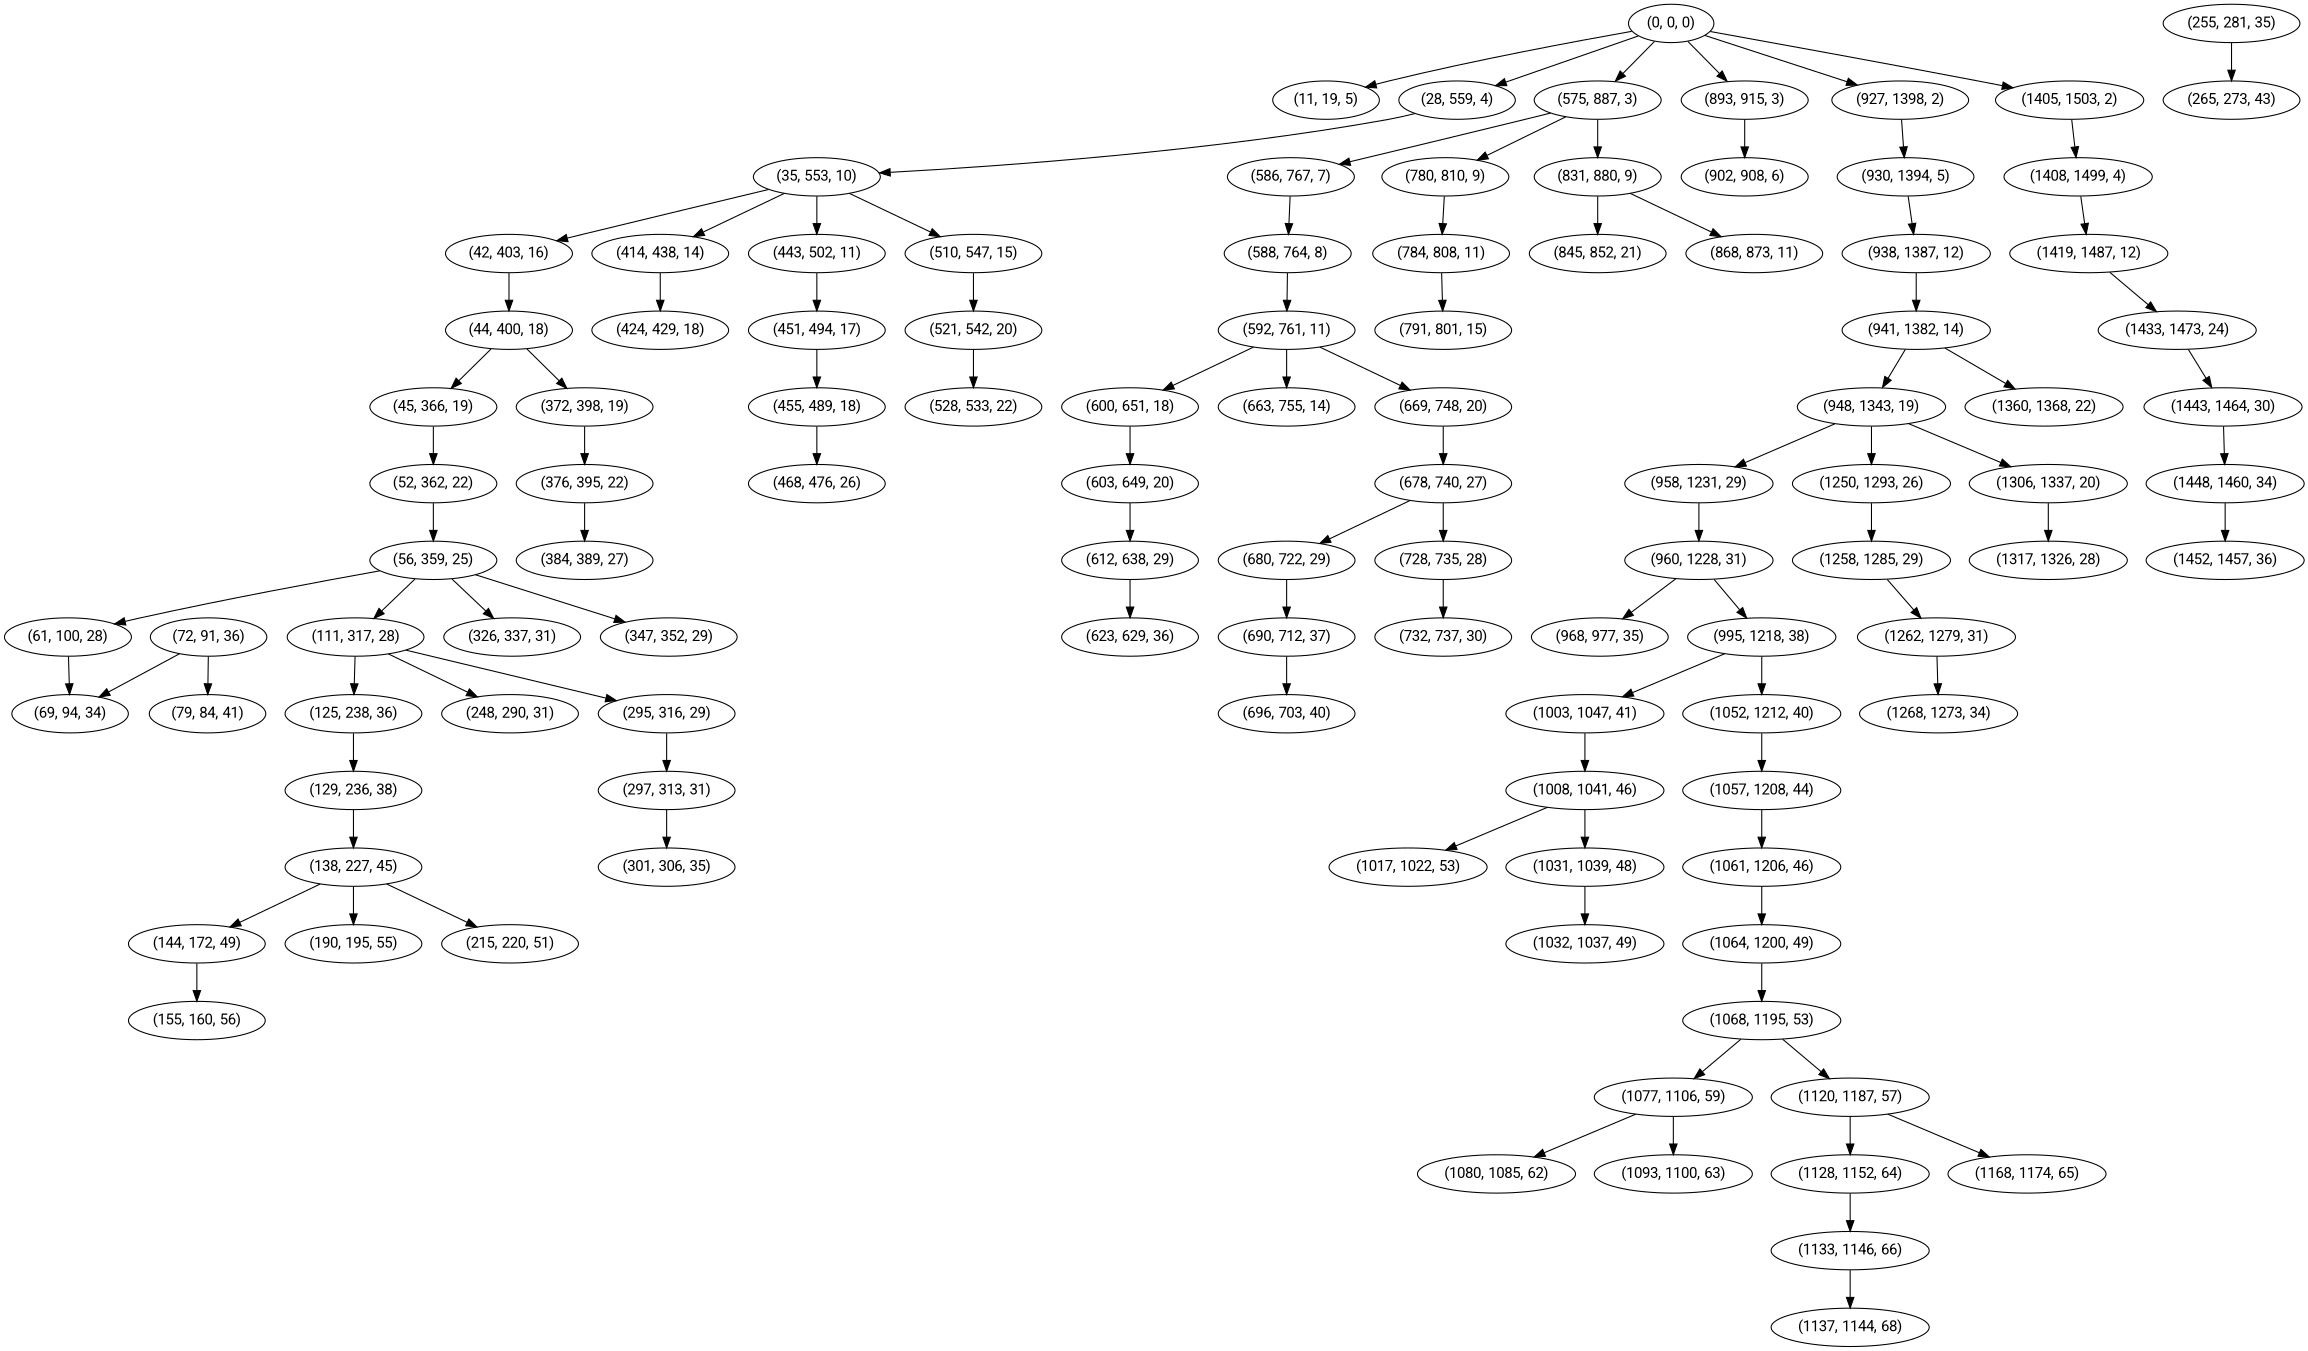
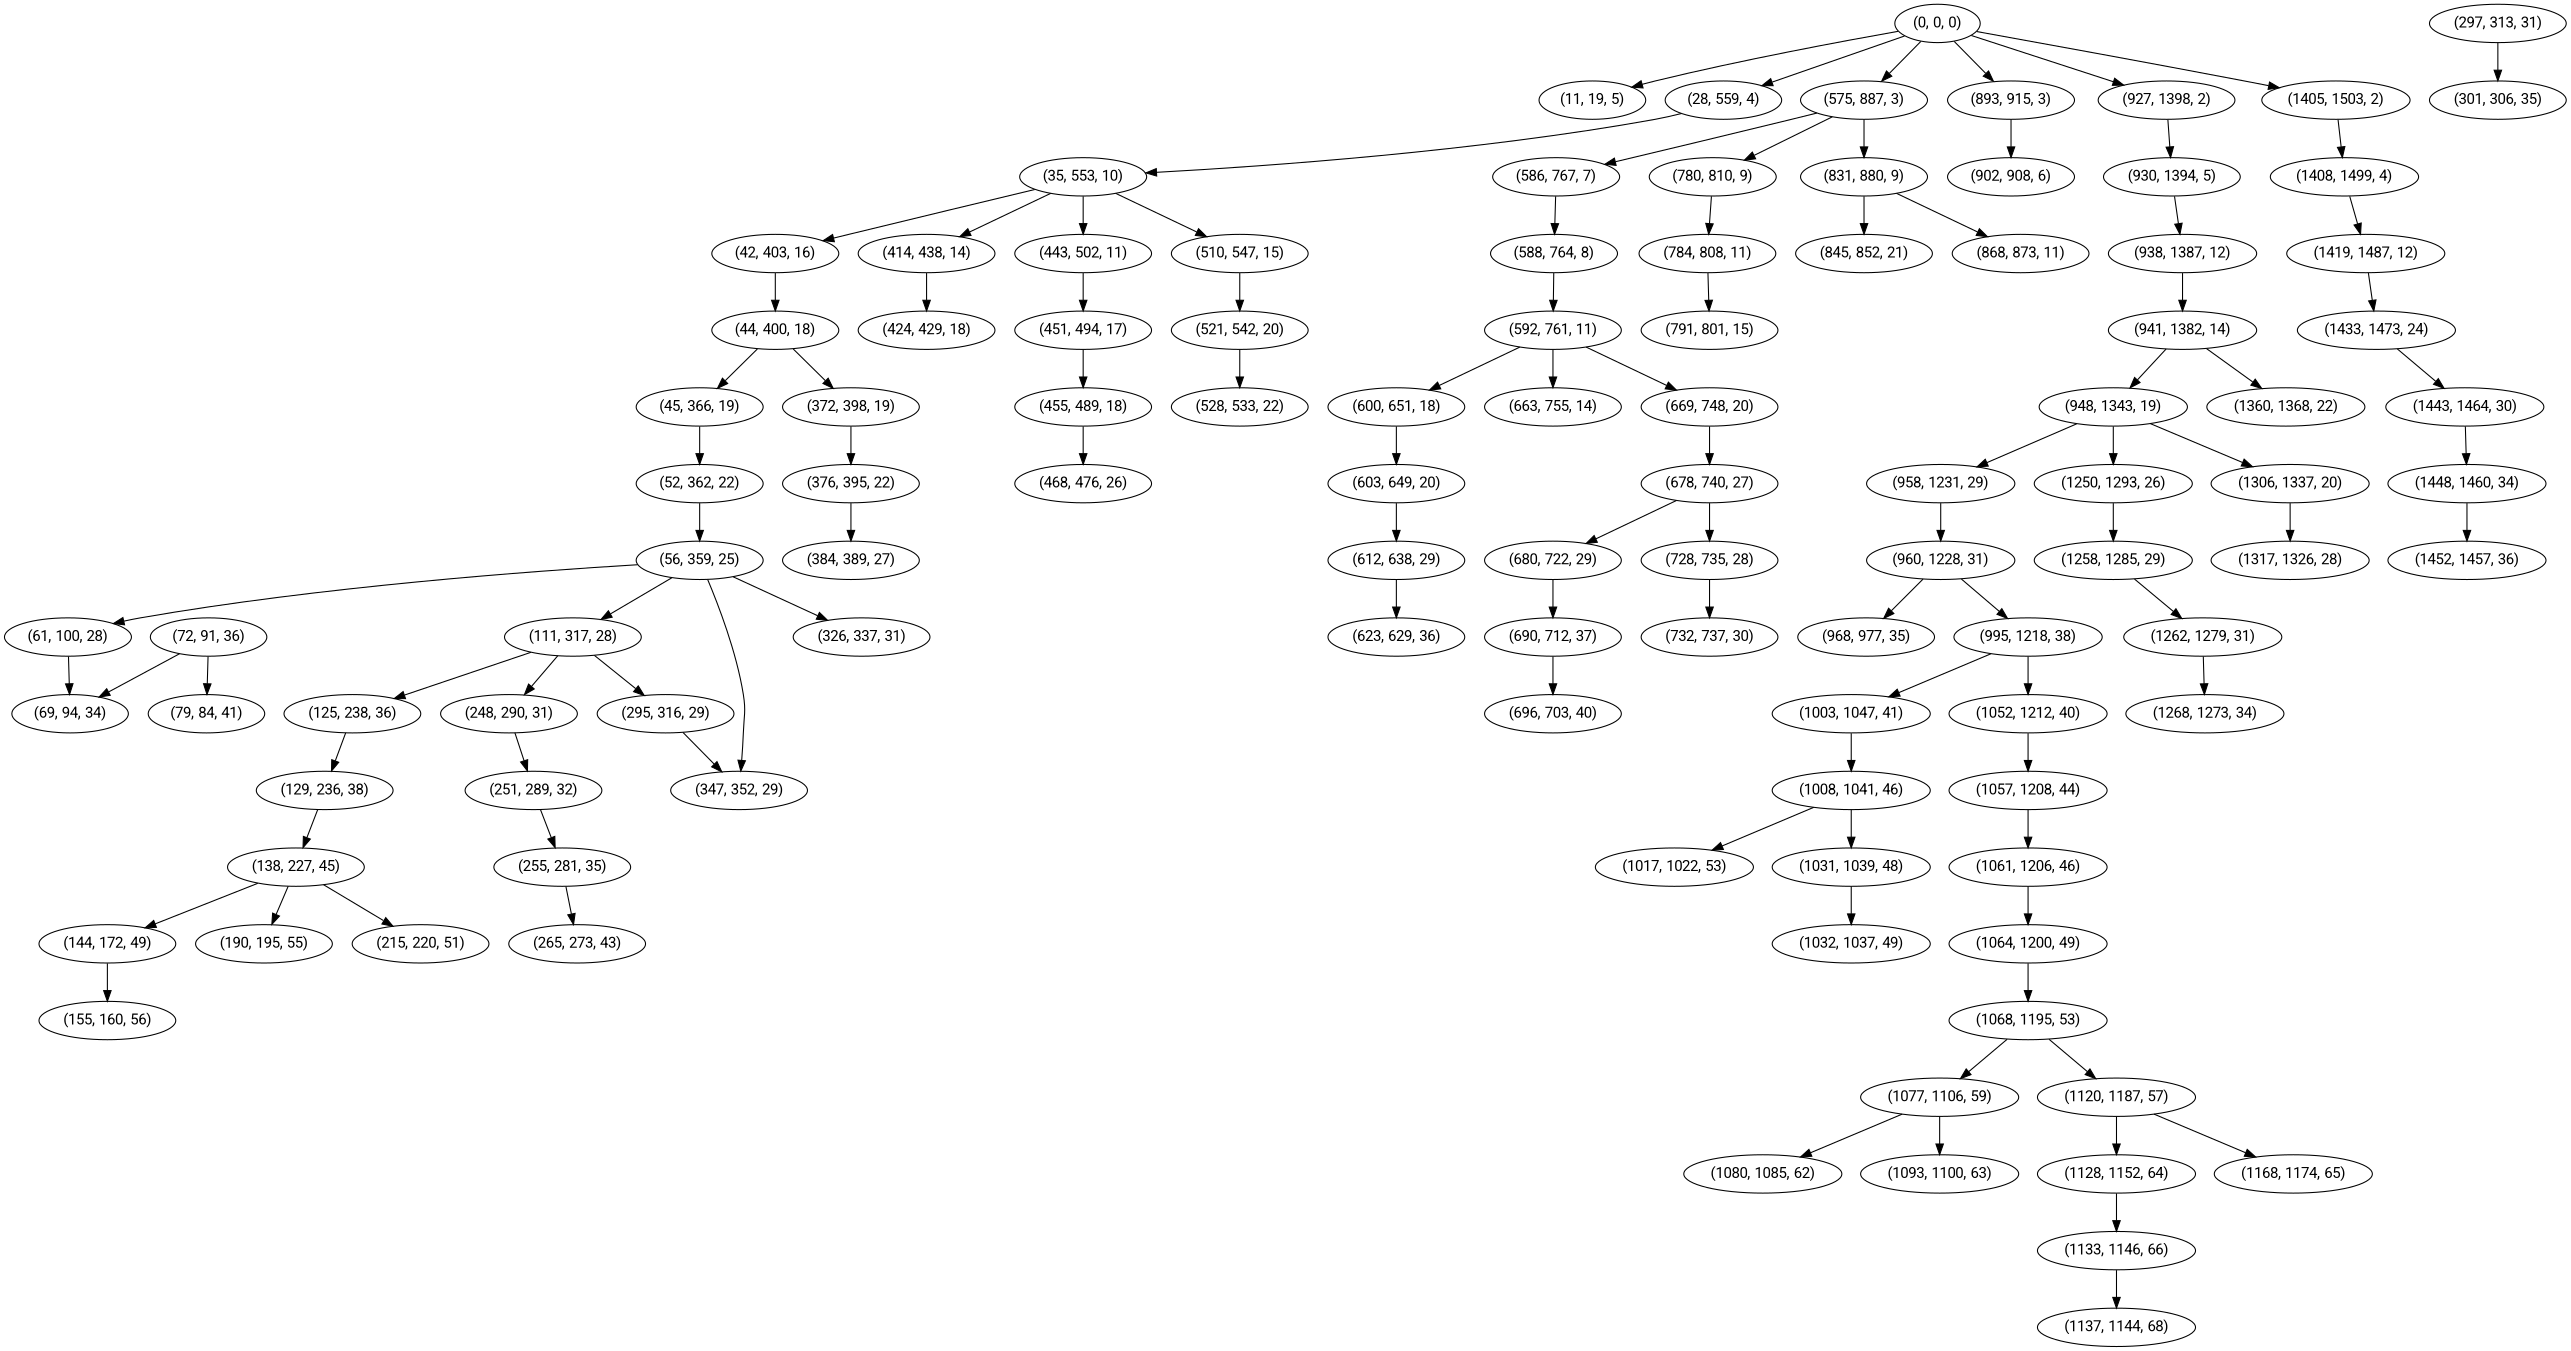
(667, 747) -> (699, 748)
none -> (533, 790)
